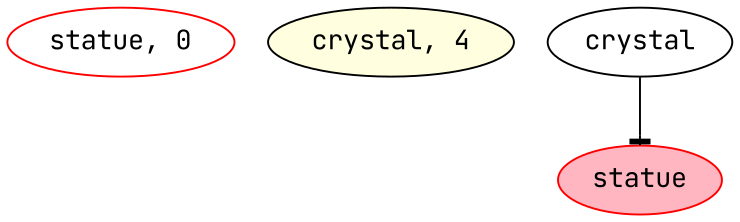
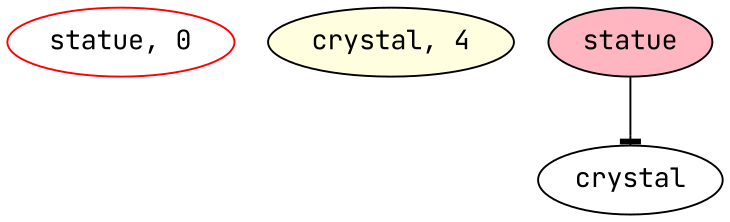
(640, 106) -> (630, 106)
(640, 180) -> (630, 42)
